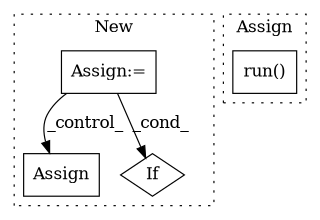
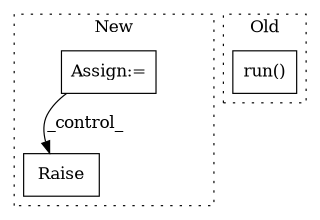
(265, 28) -> (265, 28)
(61, 175) -> (61, 175)
(152, 175) -> none
